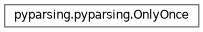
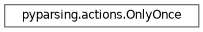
(102, 16) -> (102, 16)
